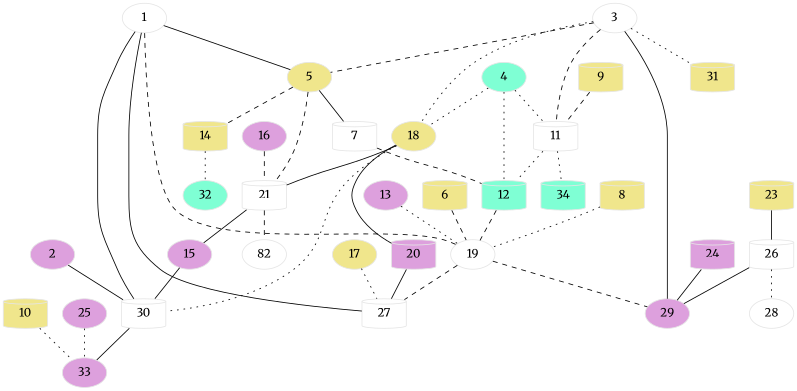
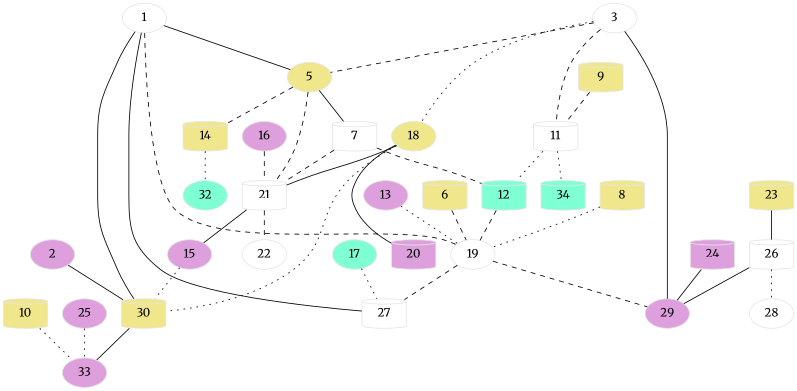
(504, 77) -> none
(712, 77) -> none
none -> (309, 166)
(264, 254) -> (264, 254)
(355, 254) -> (355, 254)
(167, 283) -> (167, 283)
(399, 284) -> none
(144, 314) -> (144, 314)
